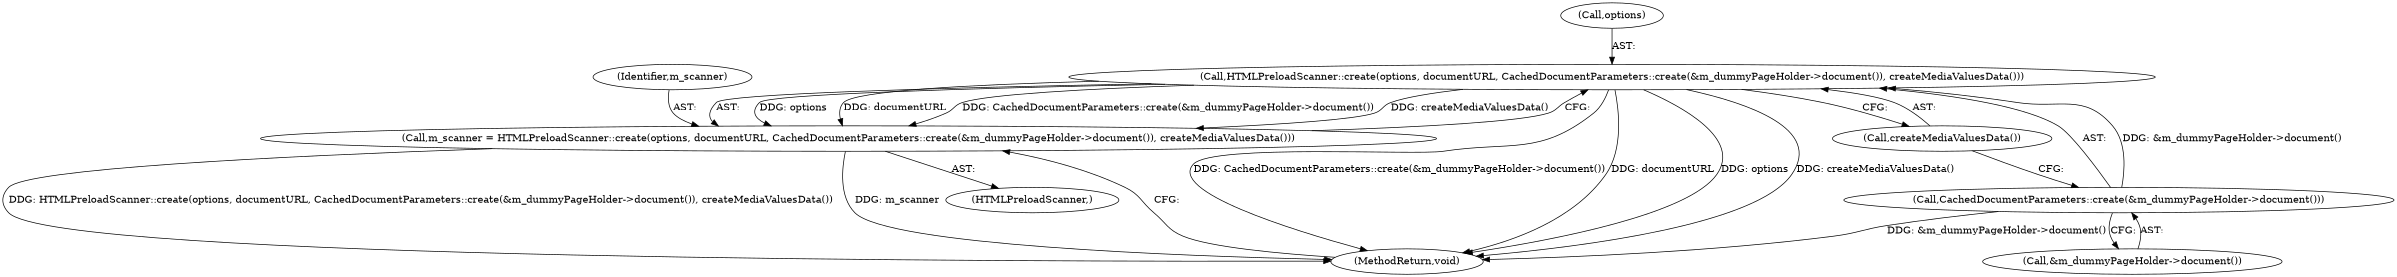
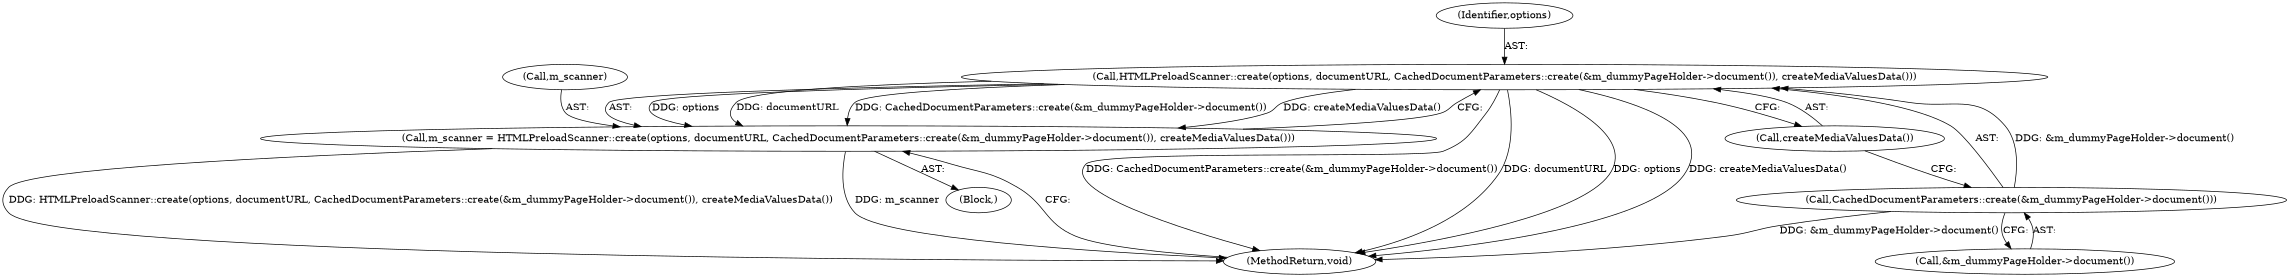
(1612, 16) -> (1505, 16)
(673, 77) -> (565, 77)
(1032, 200) -> (979, 200)
